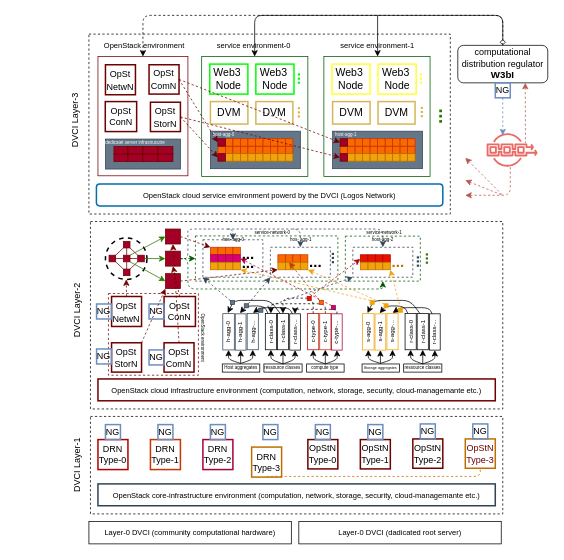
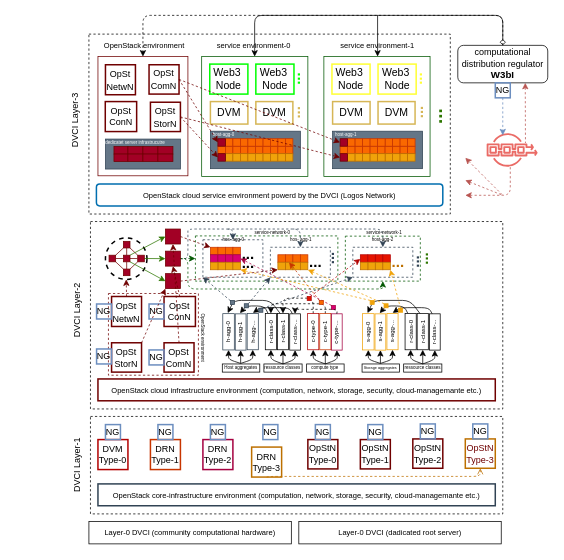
(113, 455) -> (113, 455)
(480, 473) -> (480, 474)
